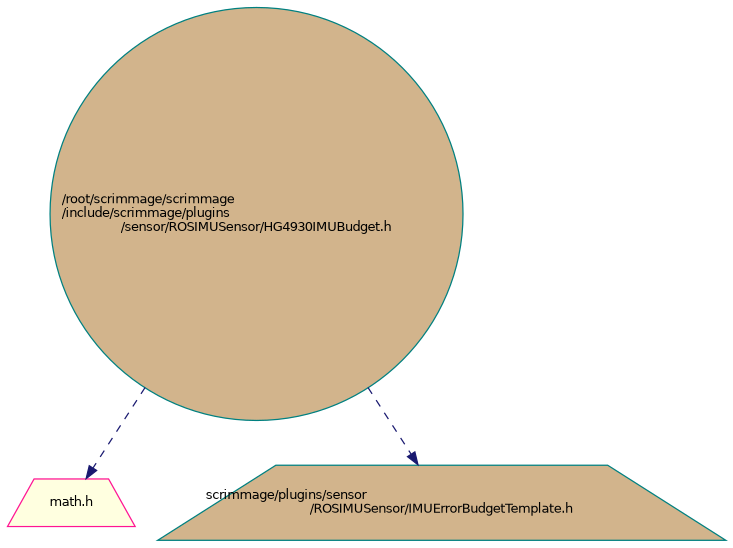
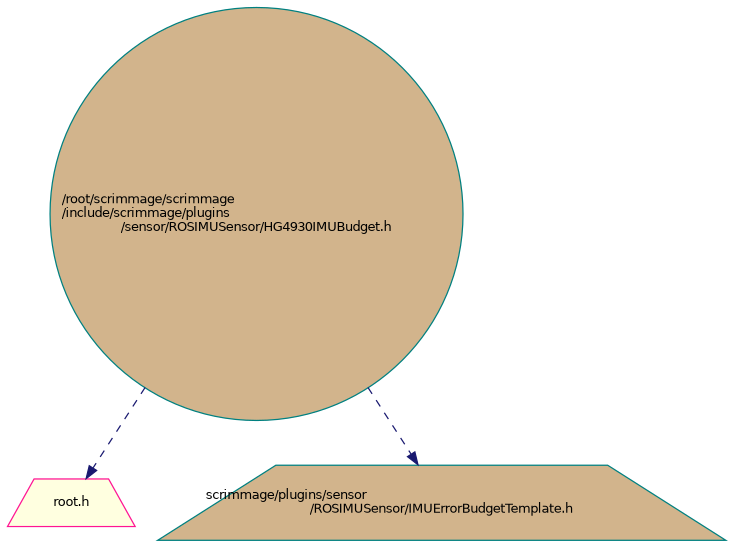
(71, 503) -> (71, 503)
